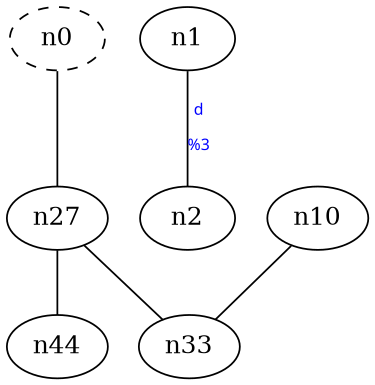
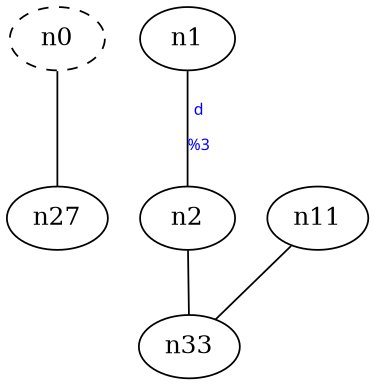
(318, 218) -> (318, 218)
(123, 282) -> (188, 283)
(57, 347) -> none
